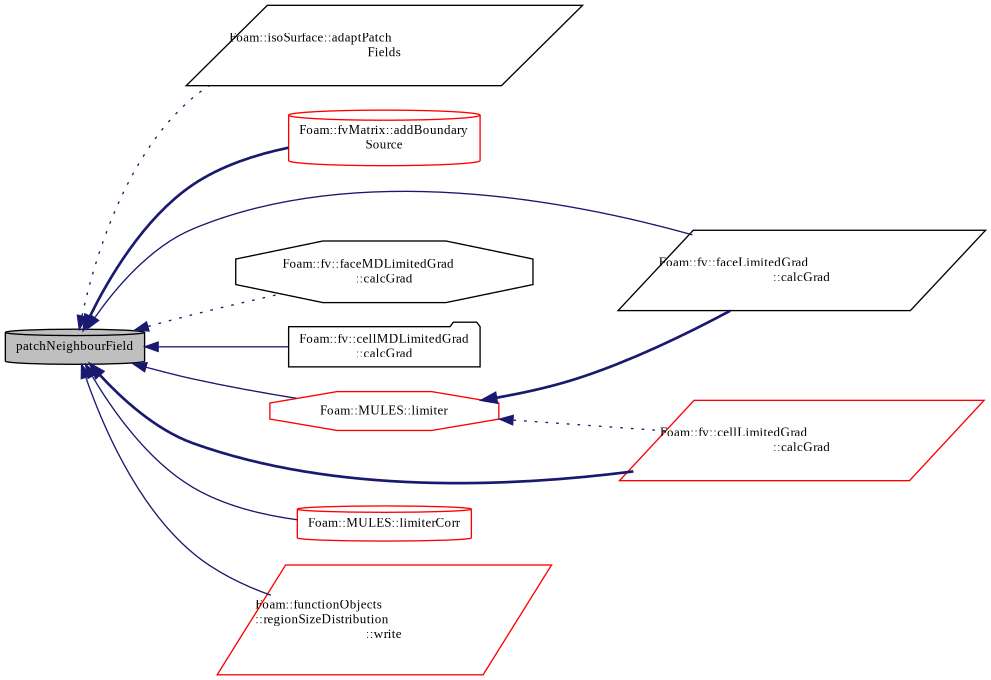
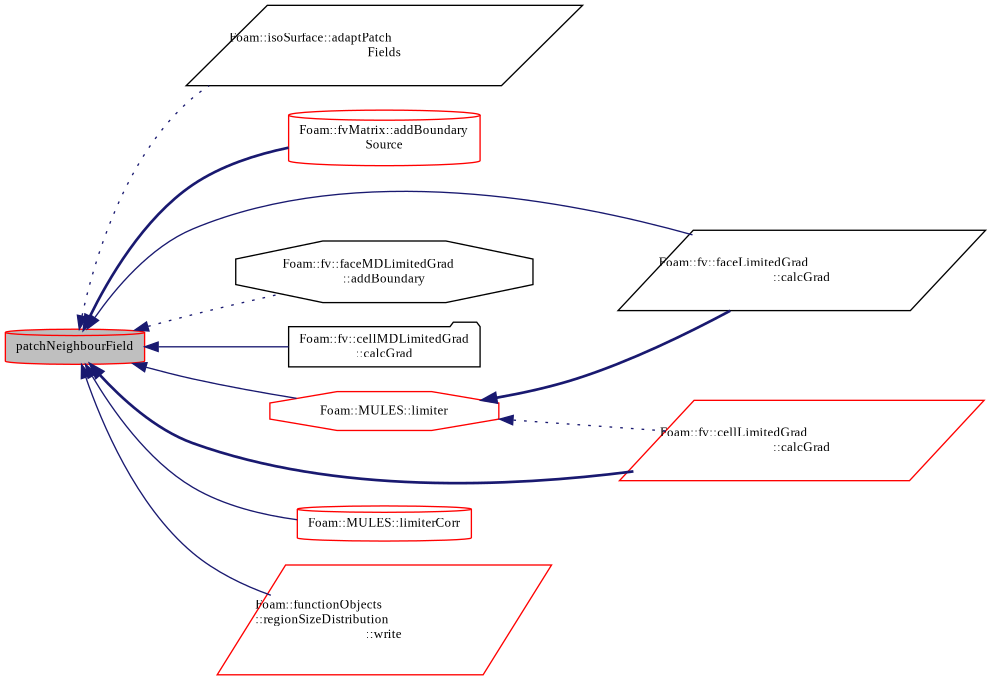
(384, 272) -> (384, 272)
(75, 347) -> (75, 347)
